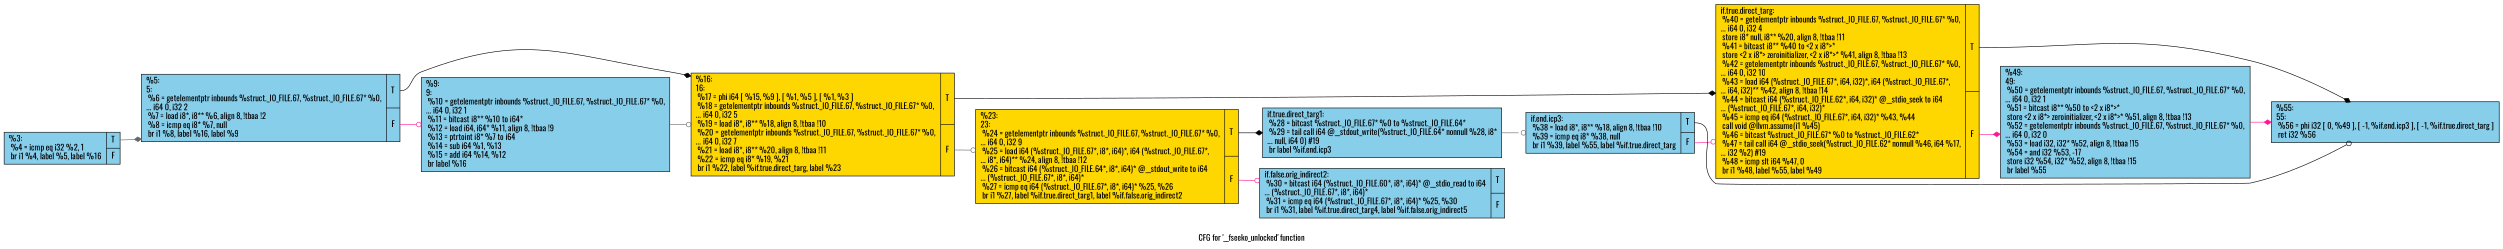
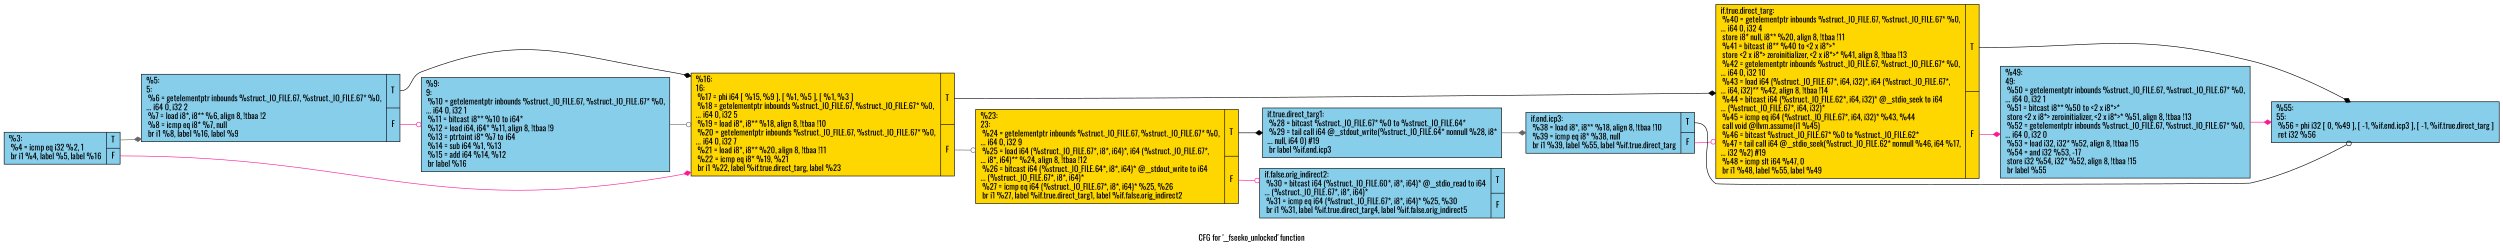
(1510, 133) -> (1510, 133)
none -> (402, 182)
